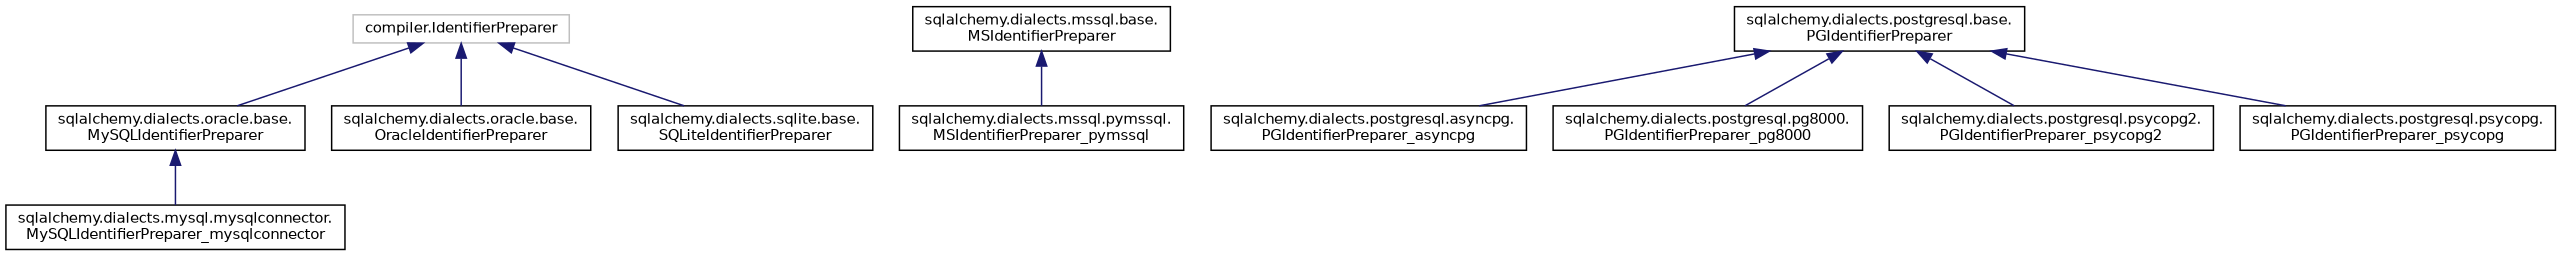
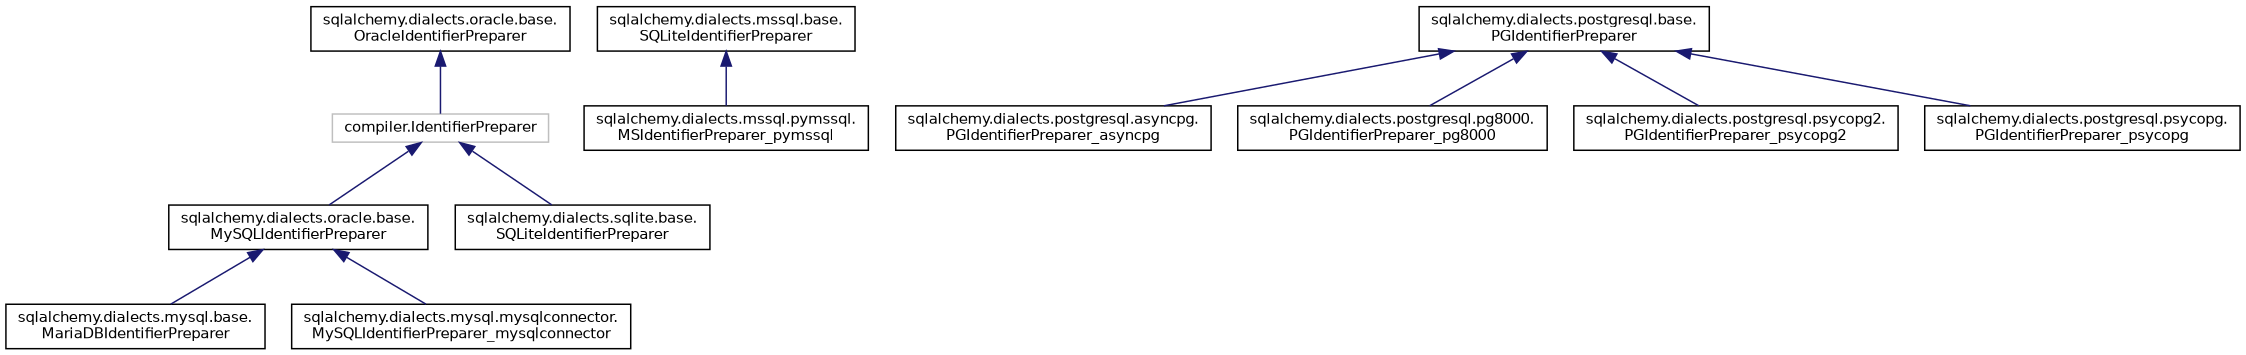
(1042, 29) -> (726, 29)
(461, 82) -> (440, 90)
none -> (135, 326)
